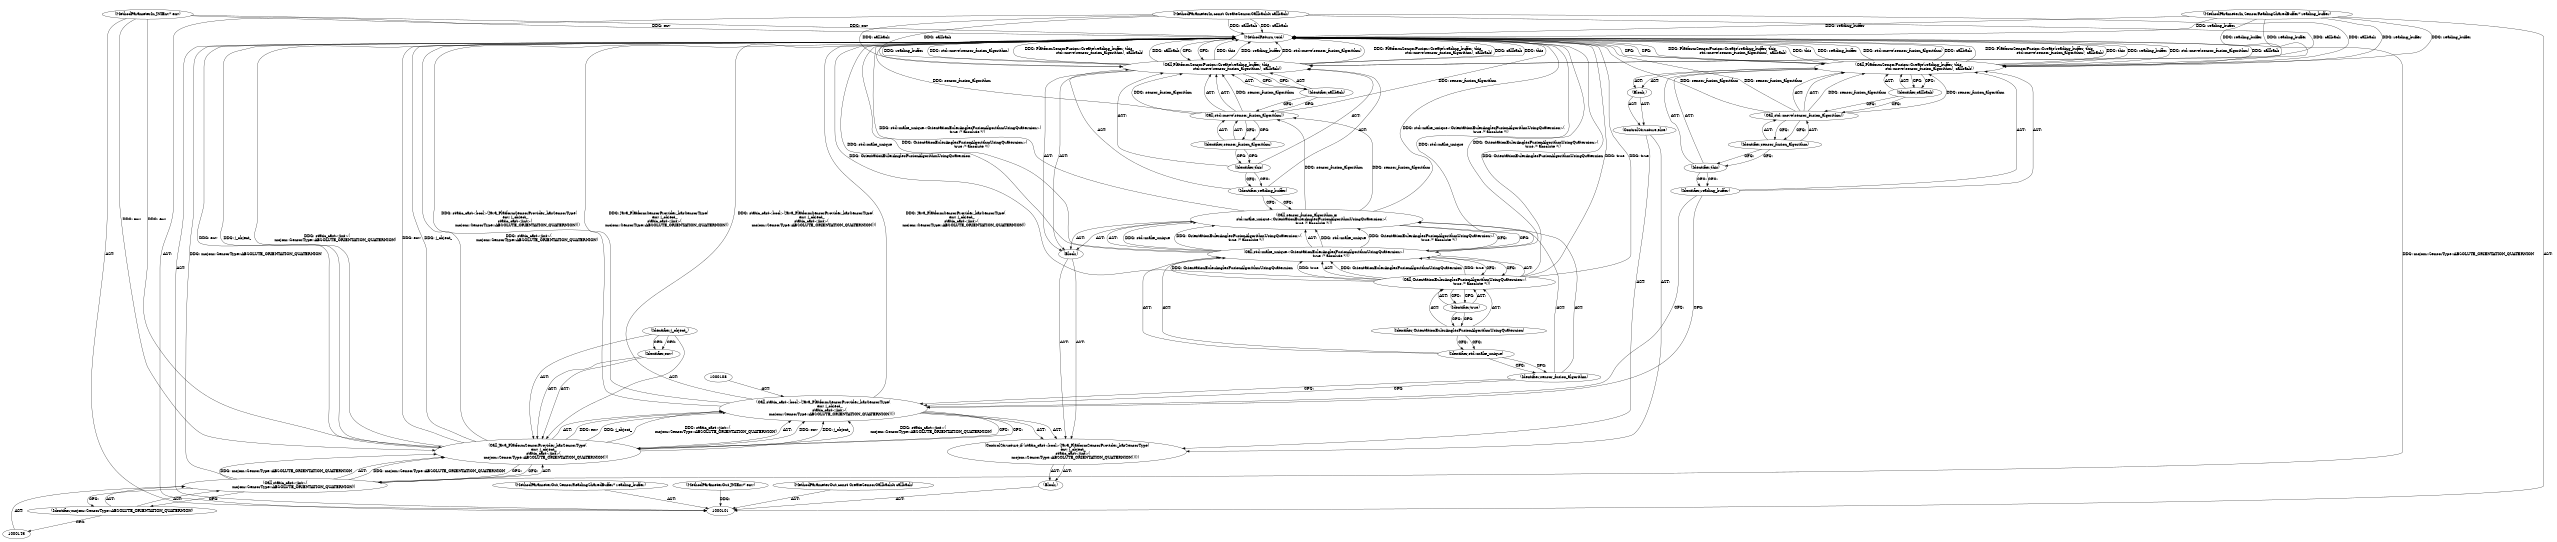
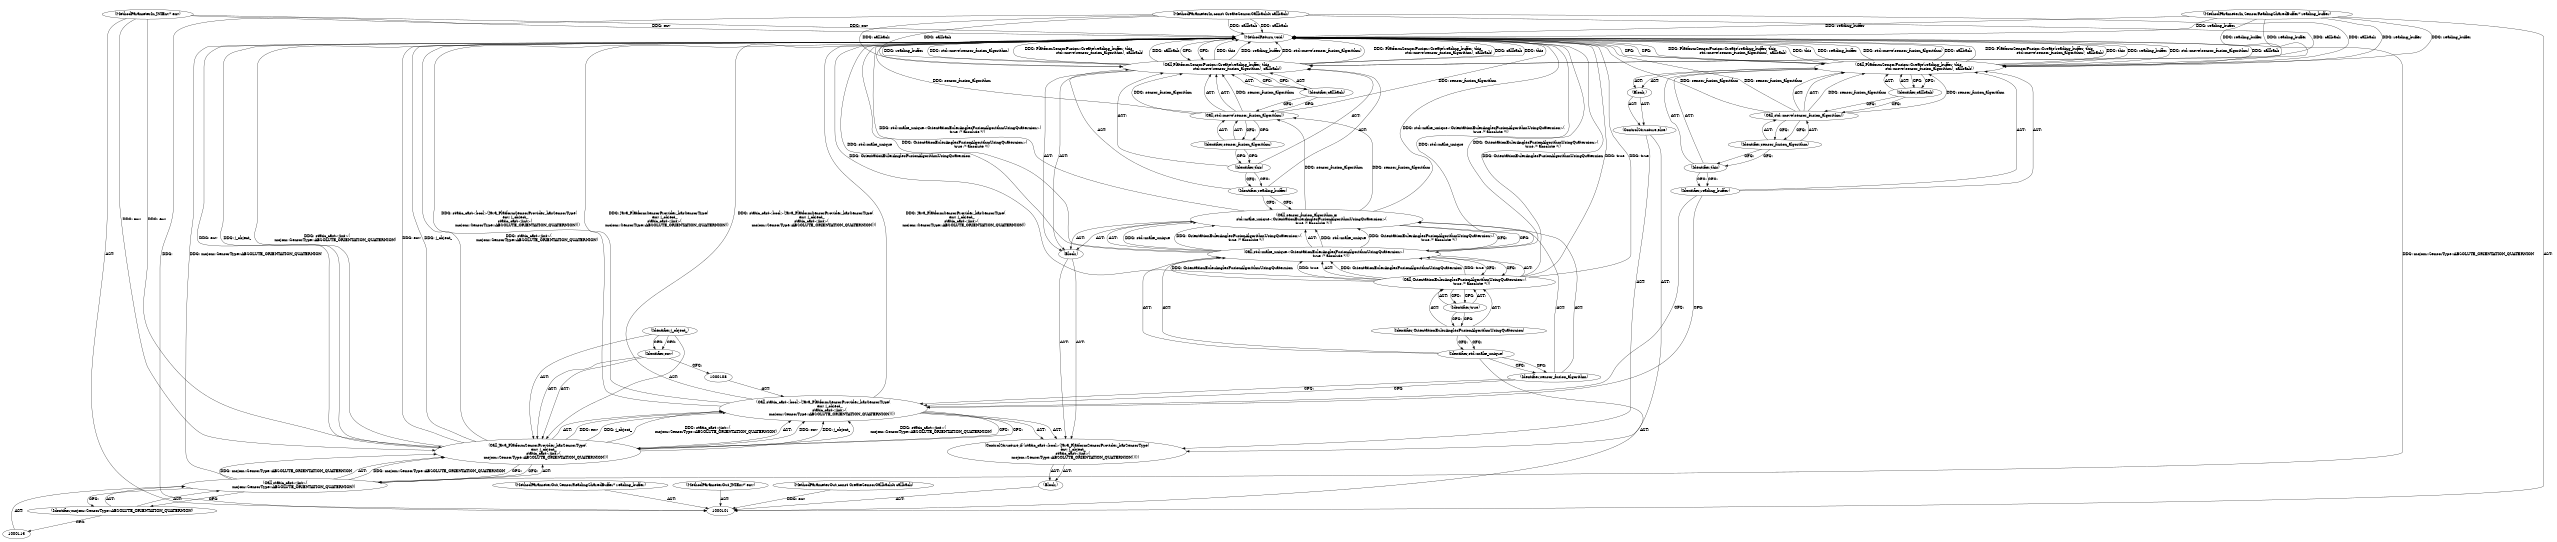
(184, 61) -> (1289, 493)
(168, 254) -> (168, 254)
none -> (688, 365)
(726, 499) -> (726, 499)
(796, 499) -> (796, 499)
(17, 534) -> (17, 534)
